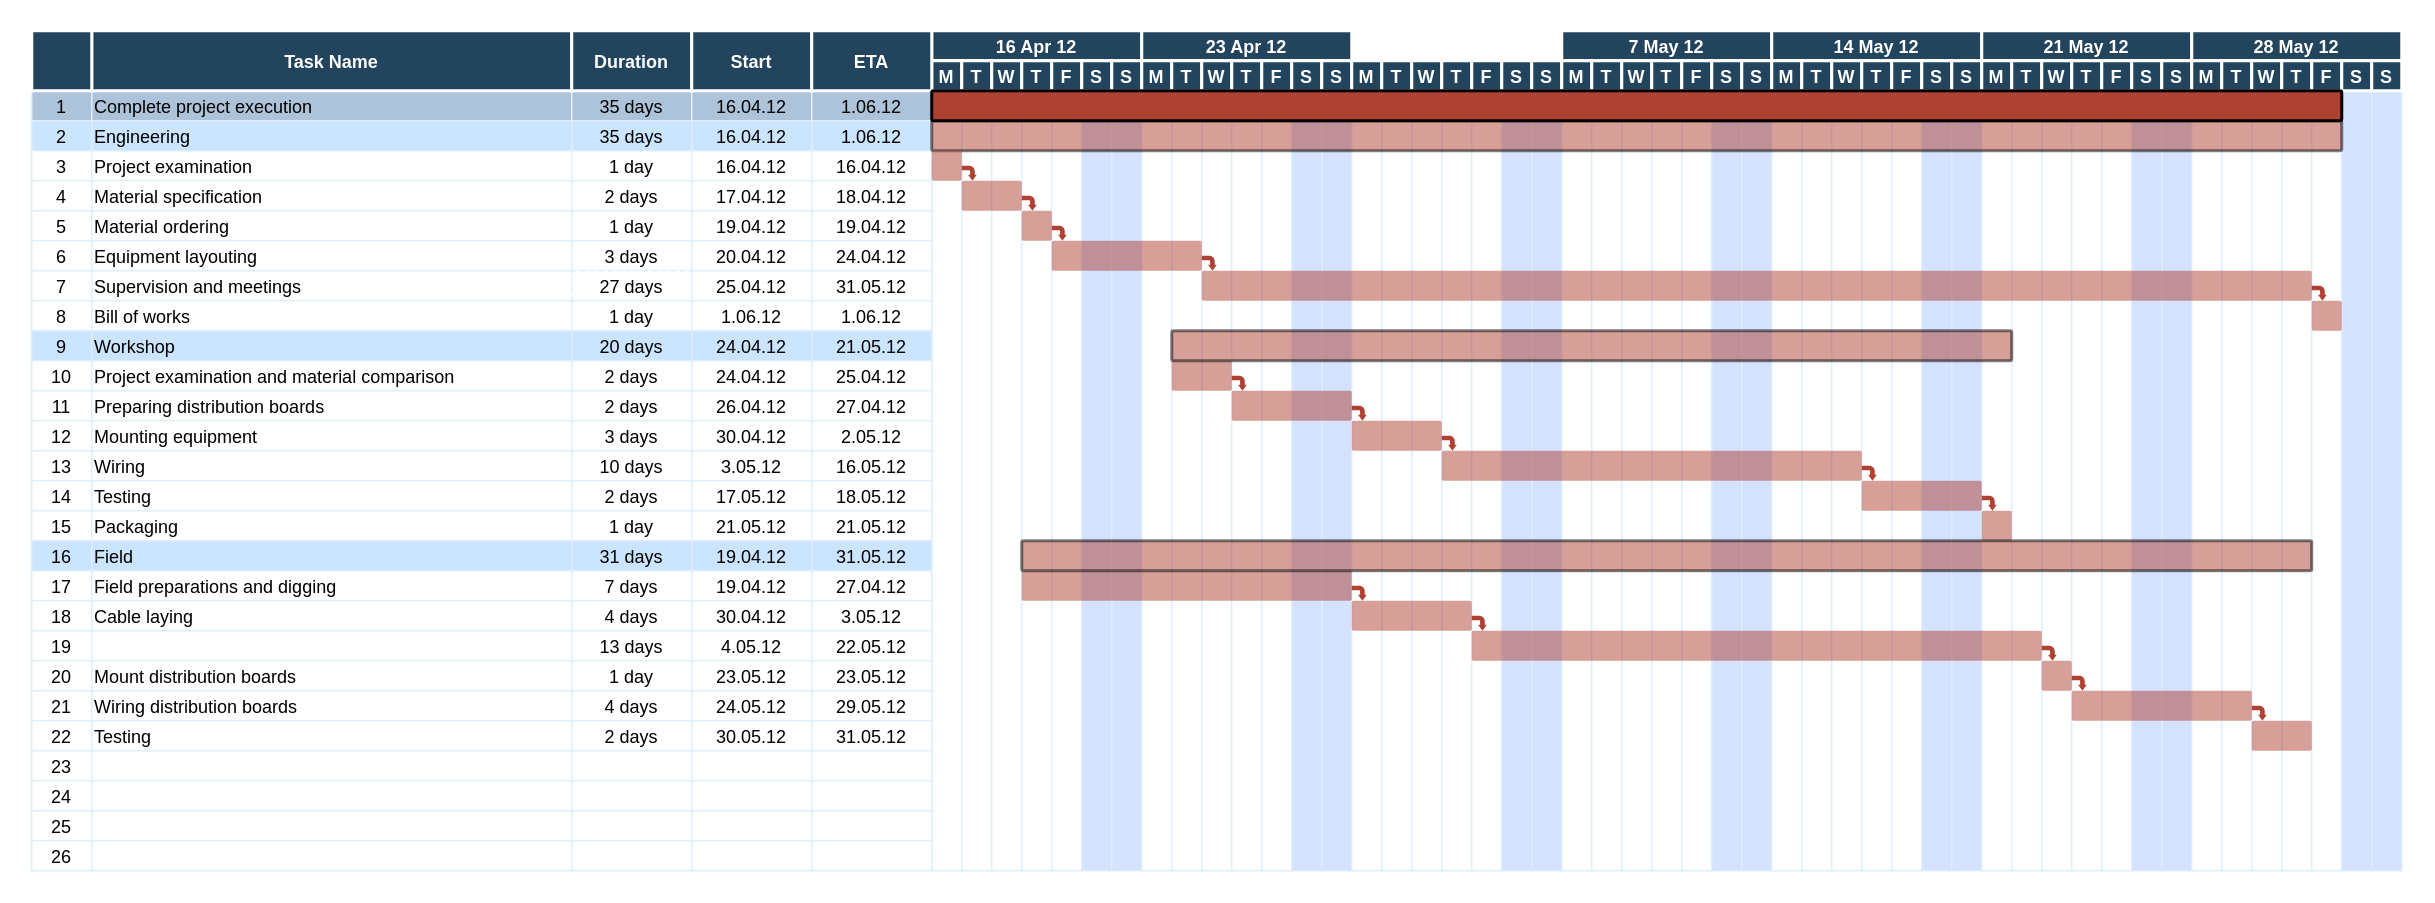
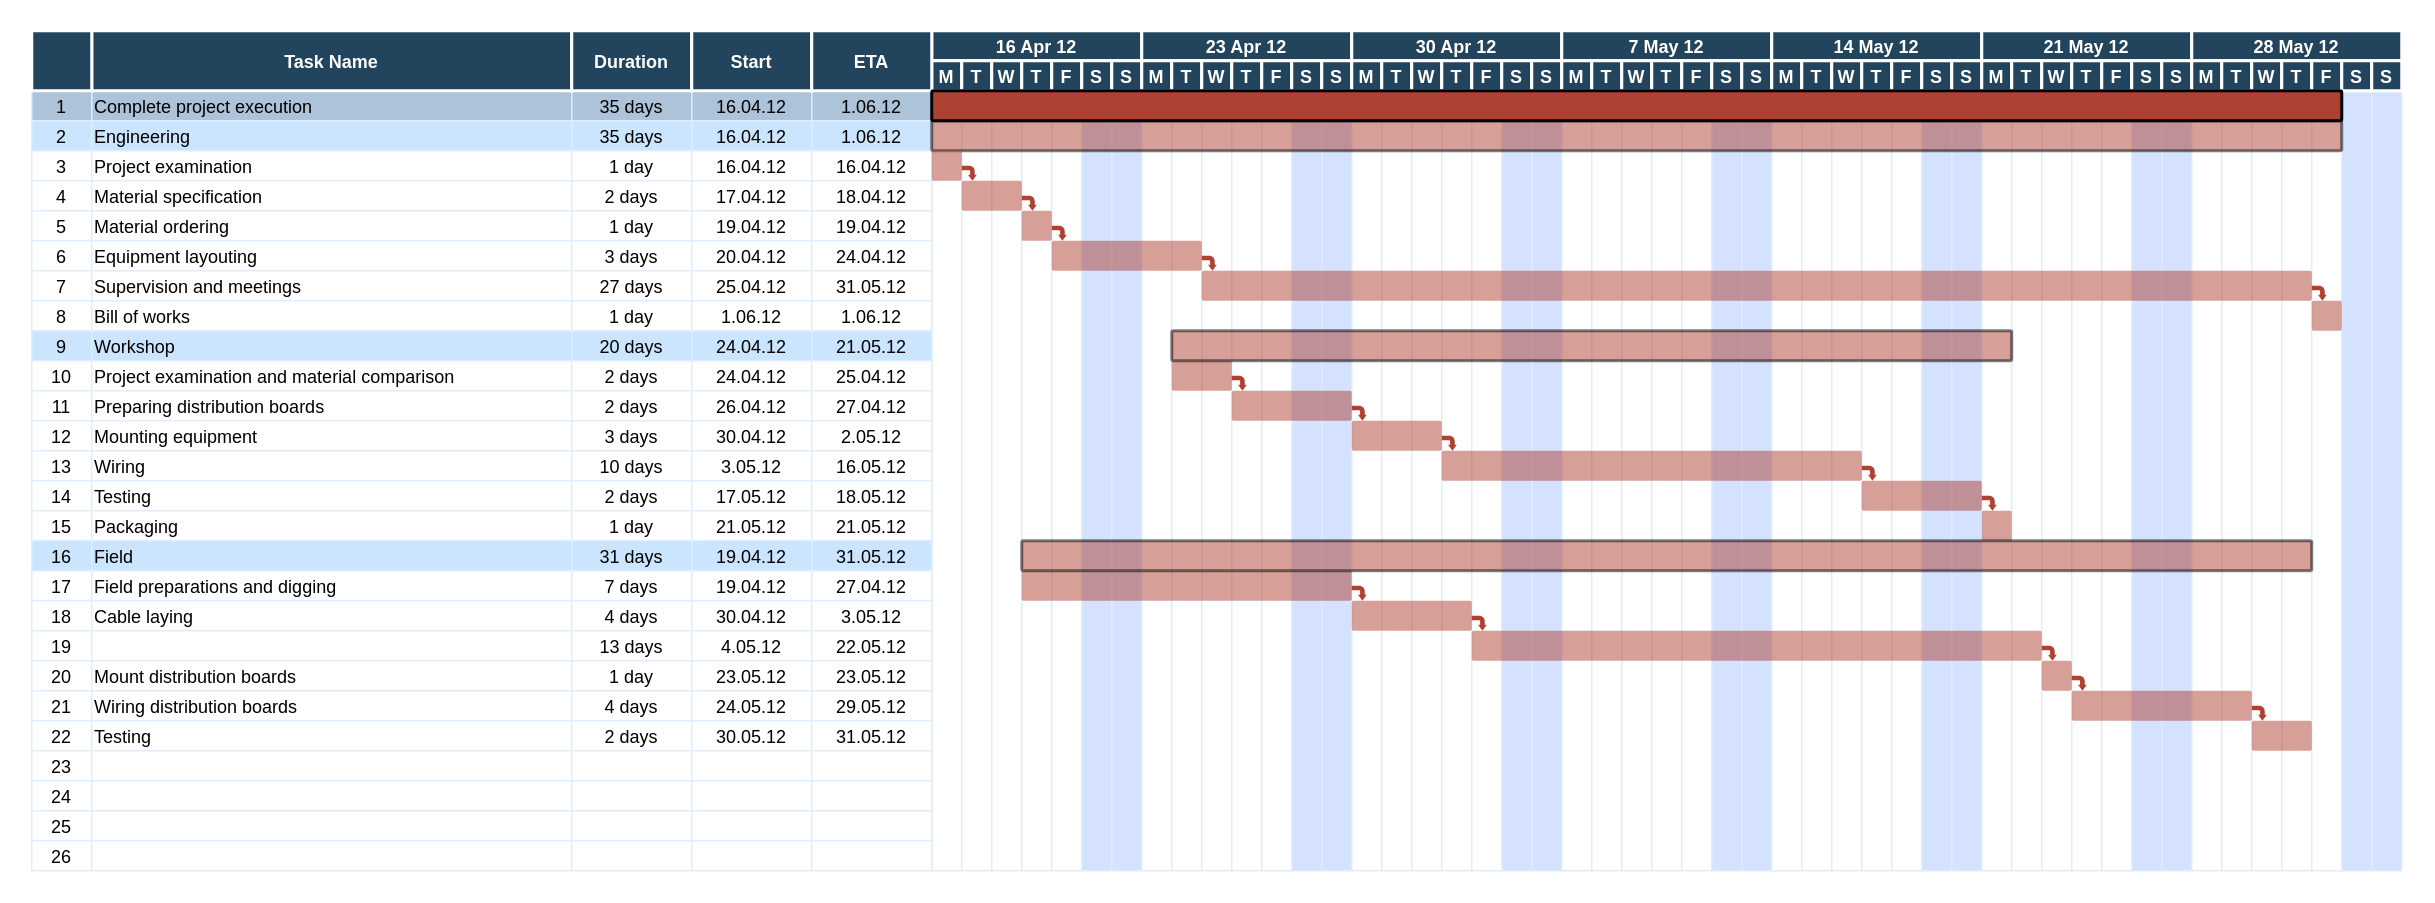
none -> (1457, 46)
(632, 286) -> (632, 286)
